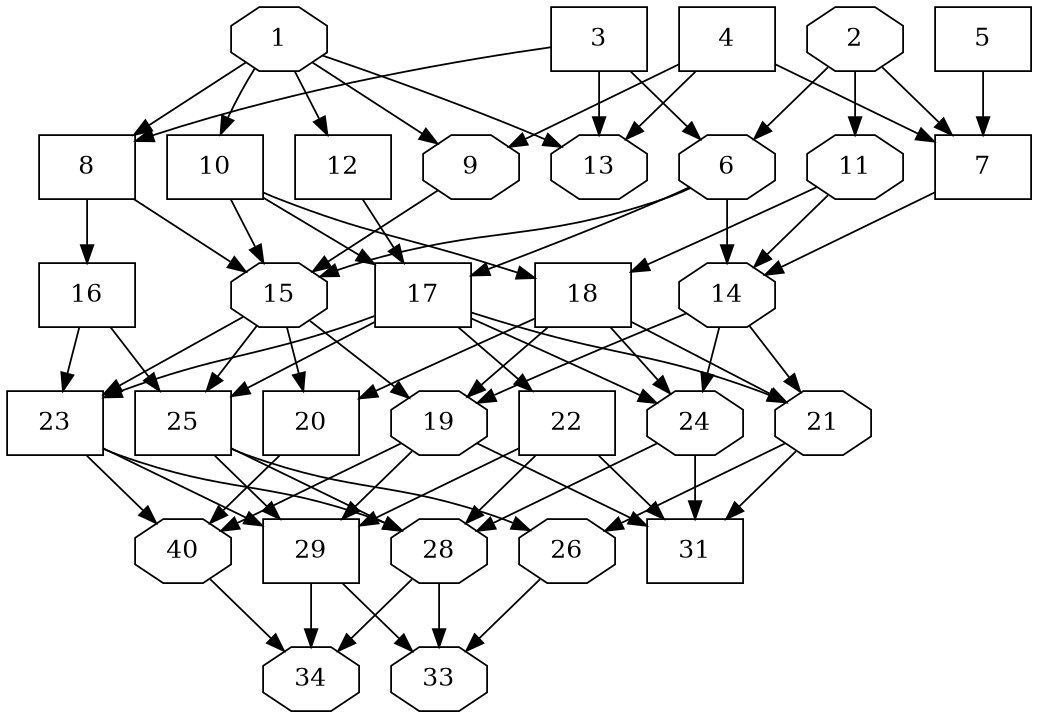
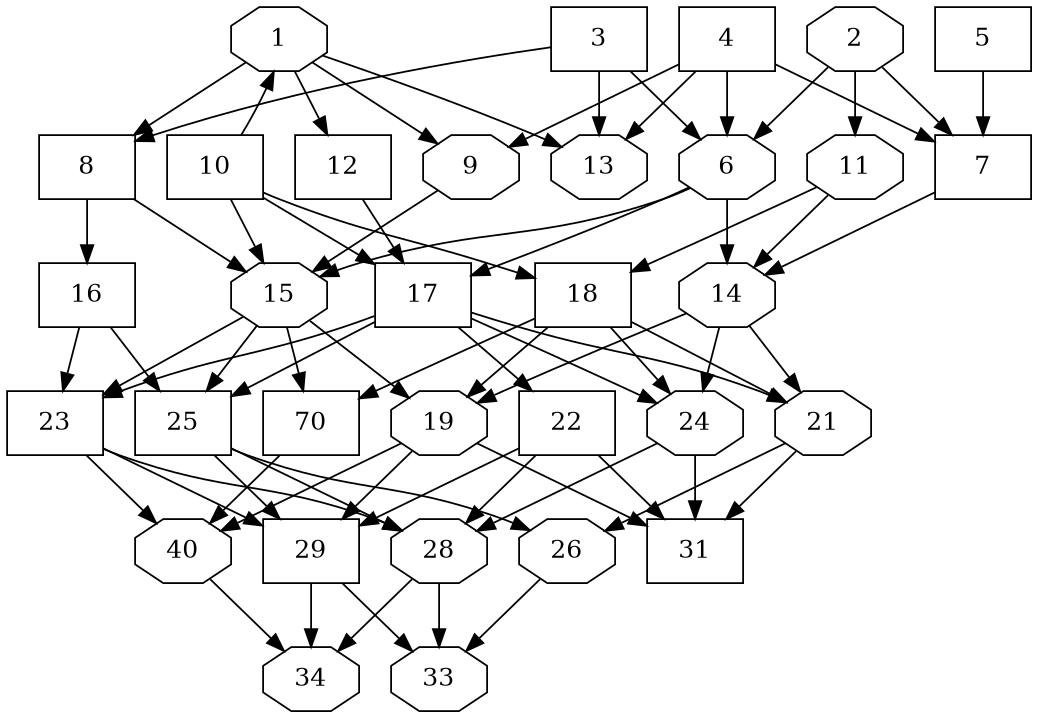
(241, 93) -> (251, 119)
none -> (727, 94)
(311, 423) -> (311, 423)
